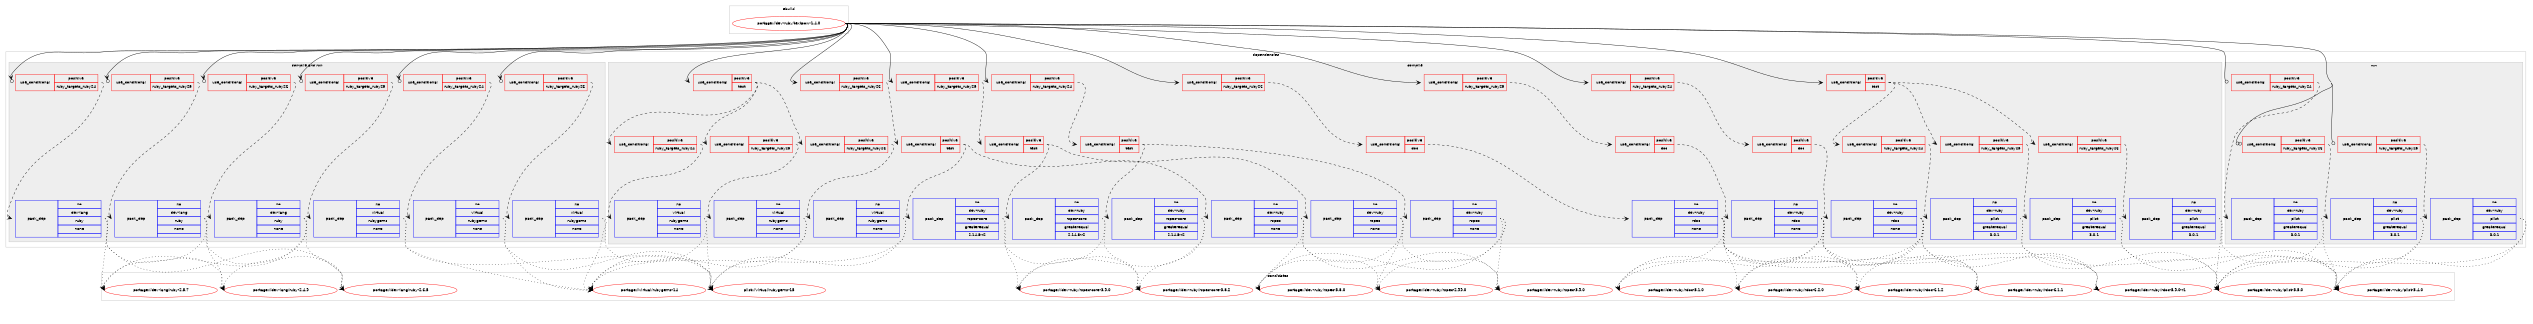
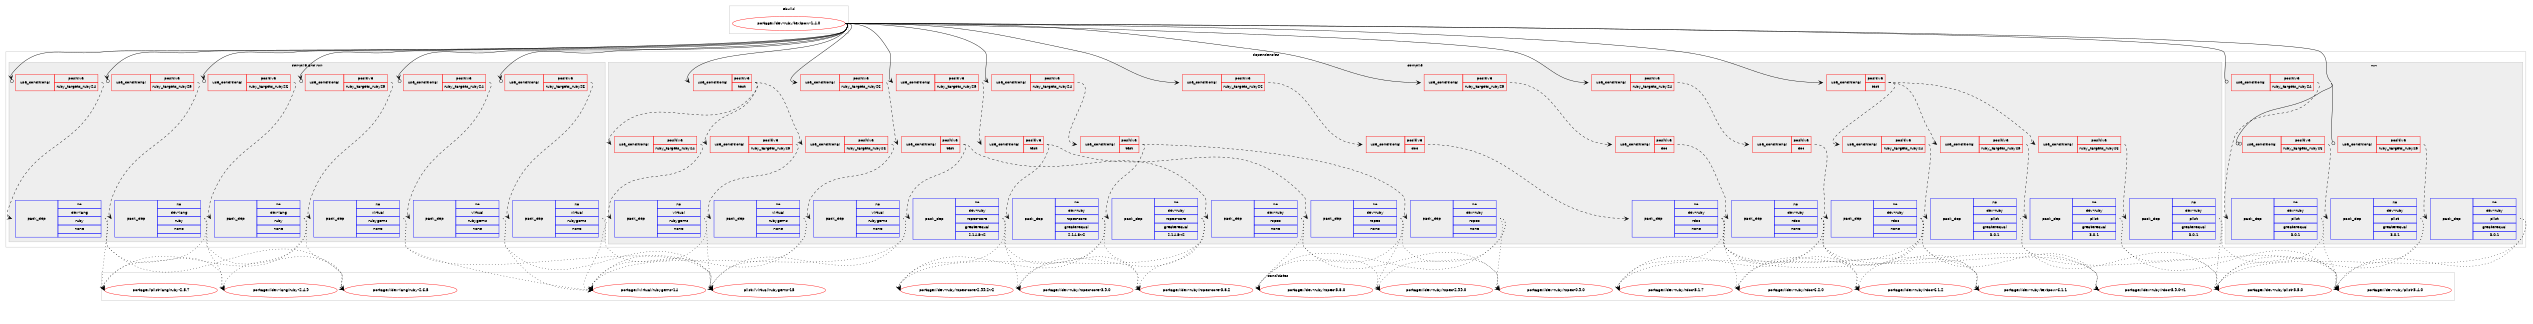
(161, 290) -> (161, 290)
none -> (957, 290)
(1556, 290) -> (1556, 290)
(1676, 290) -> (1676, 290)
(2035, 290) -> (2035, 290)
